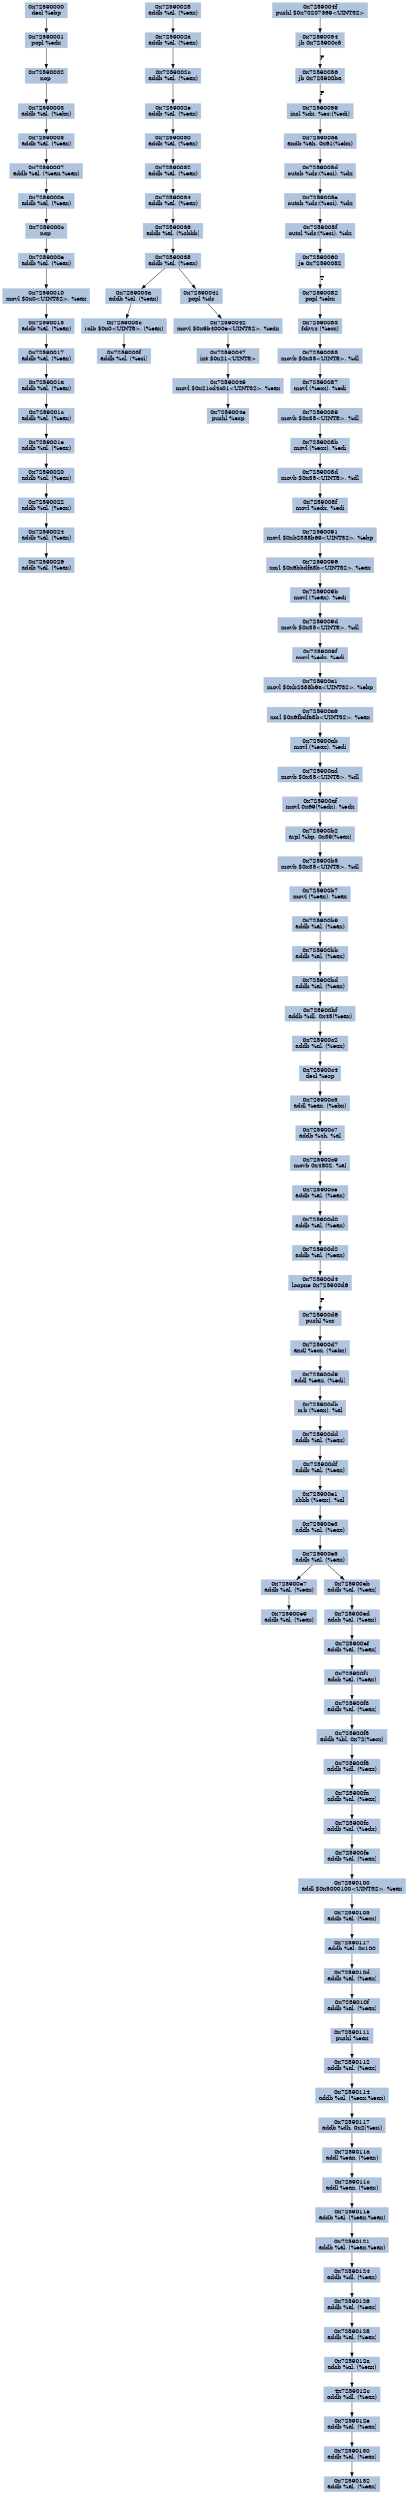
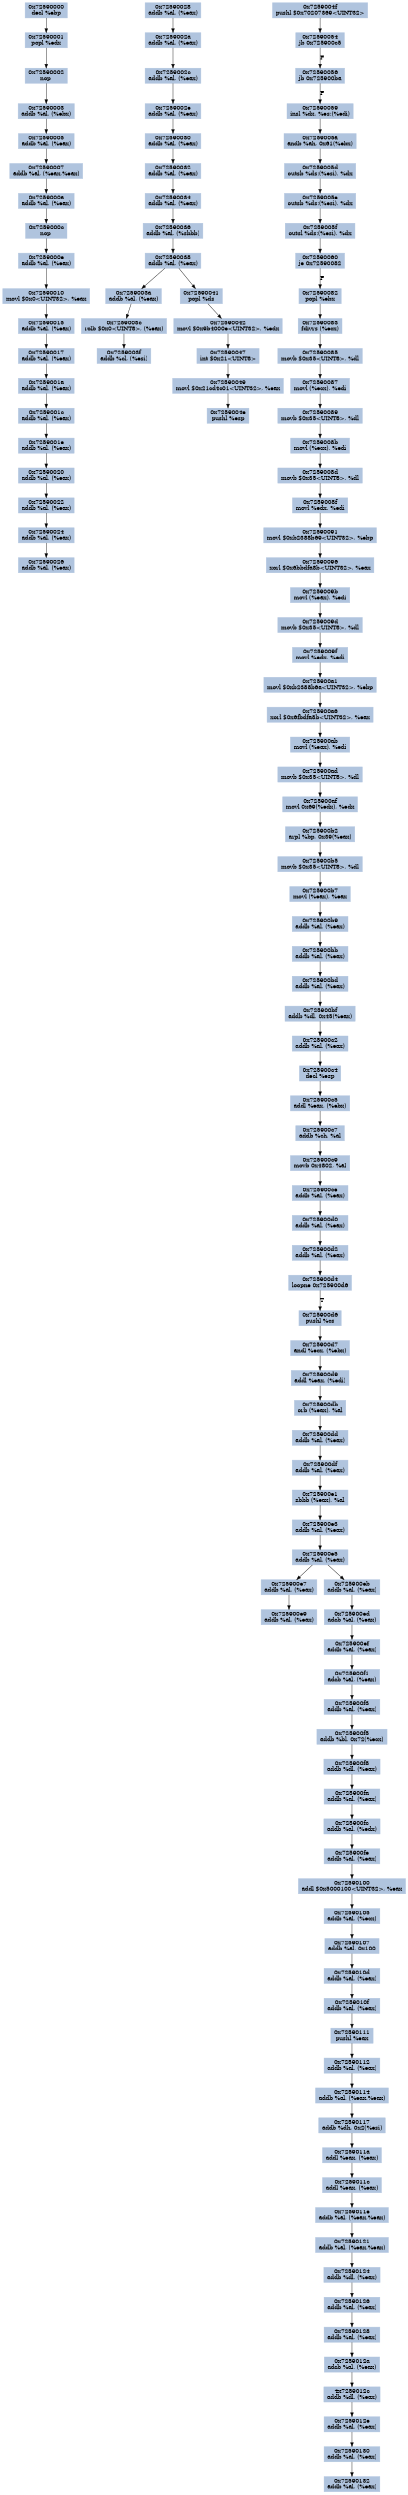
(322, 278) -> (322, 278)
(322, 1300) -> (322, 1300)
(352, 1946) -> (352, 1946)
